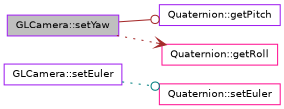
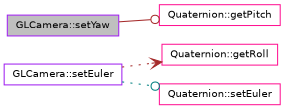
(220, 15) -> (220, 15)
(136, 39) -> (137, 65)
